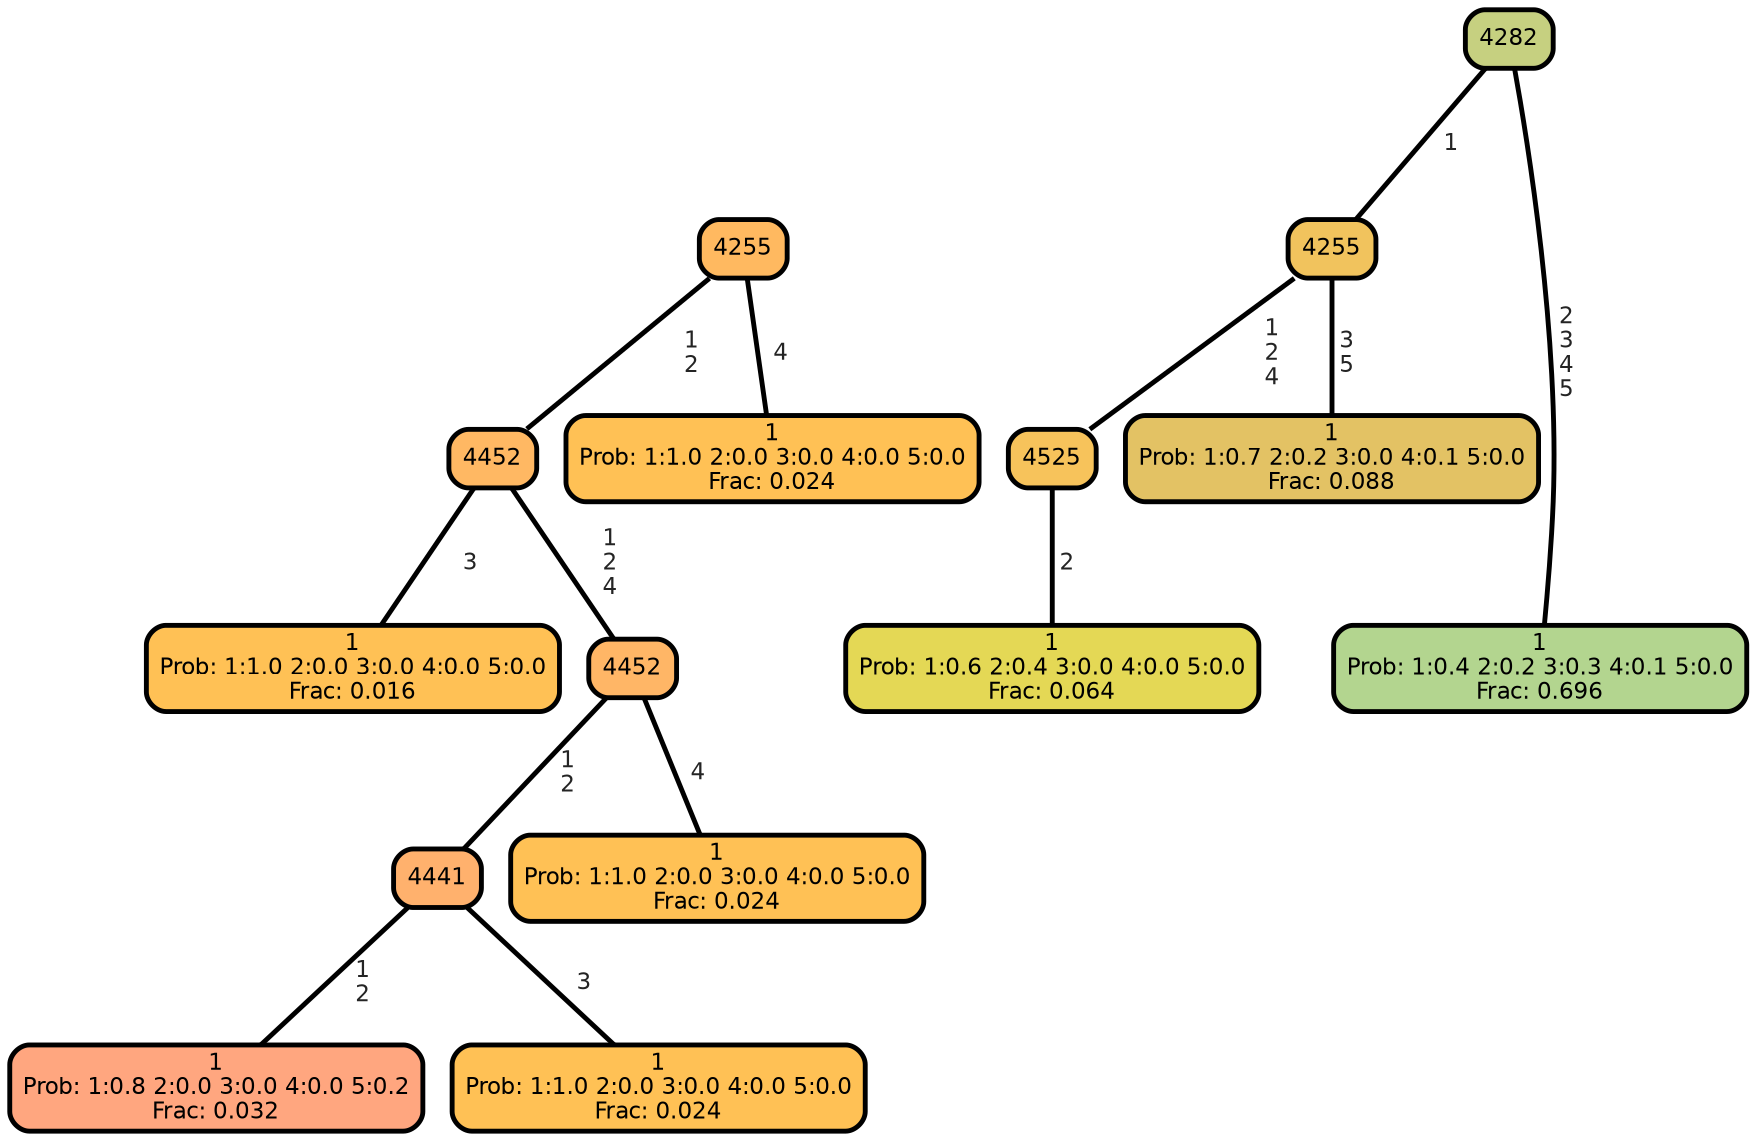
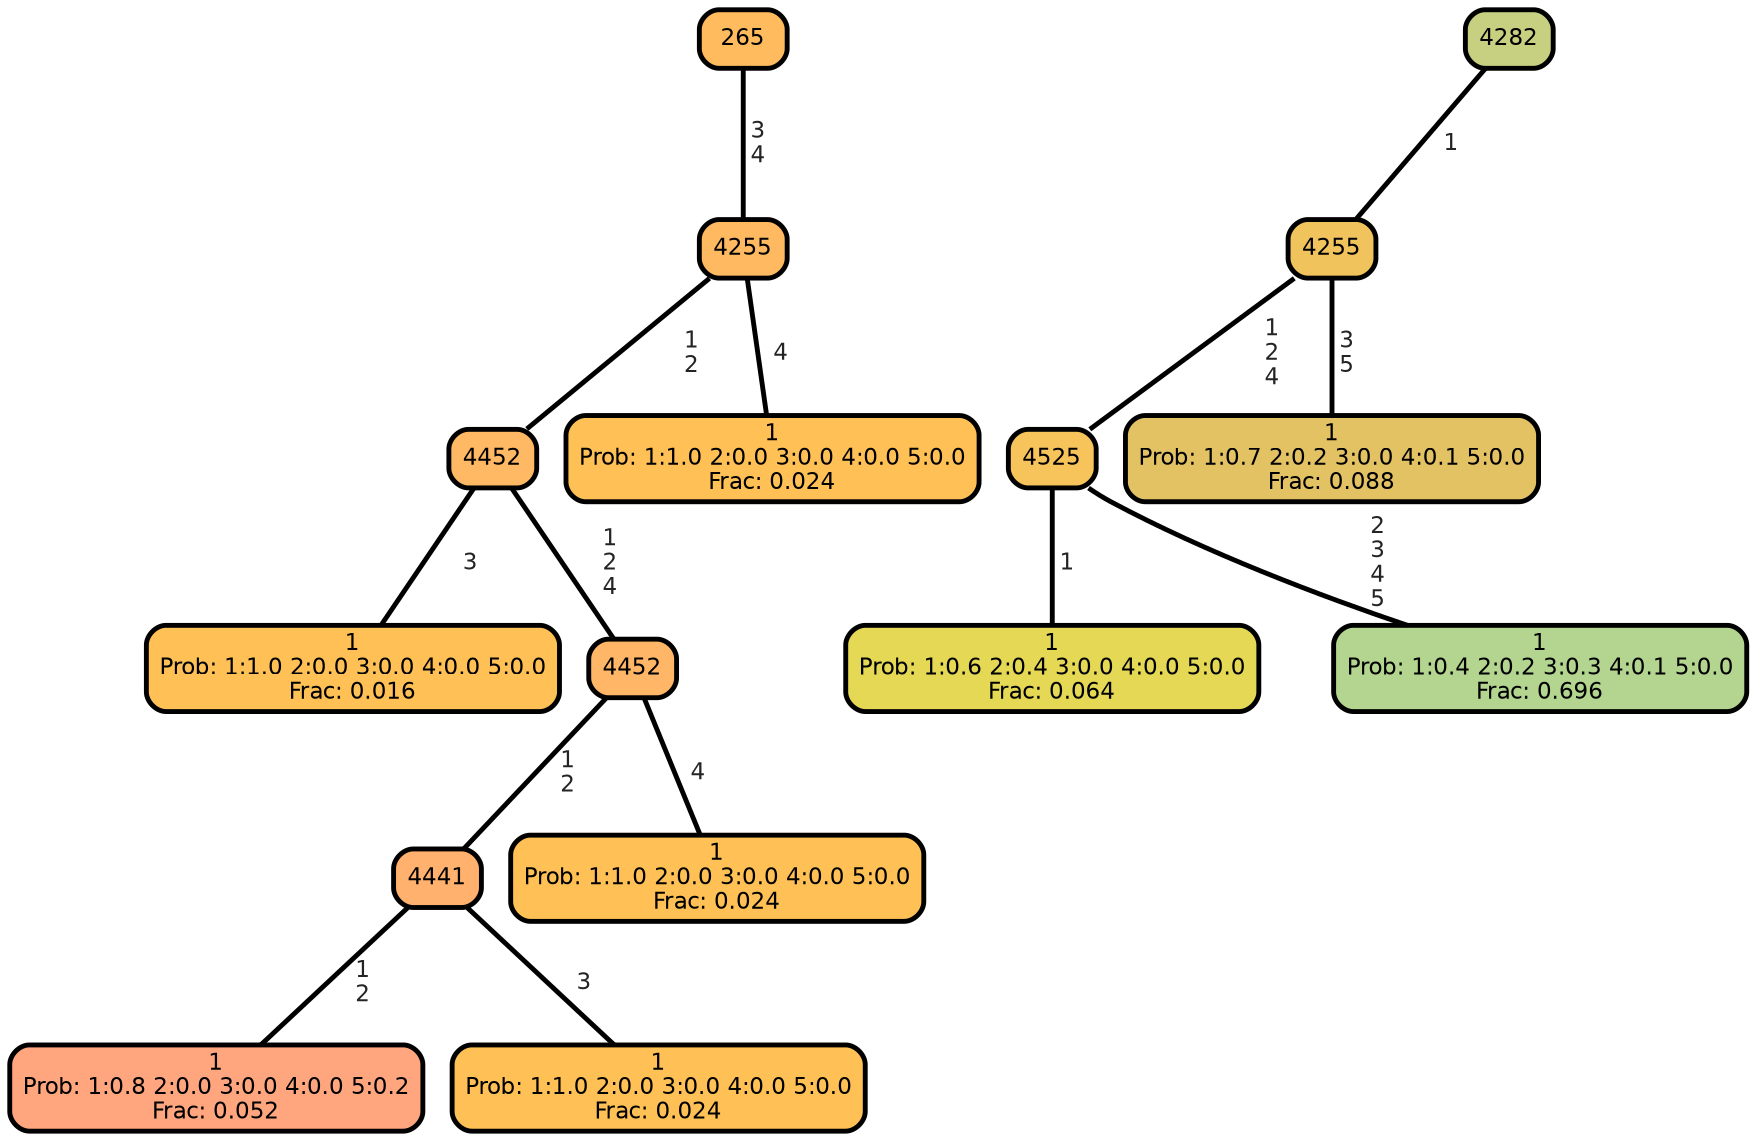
none -> (743, 39)
(1550, 346) -> (1245, 564)
(1064, 564) -> (1064, 564)
(216, 1088) -> (216, 1088)
